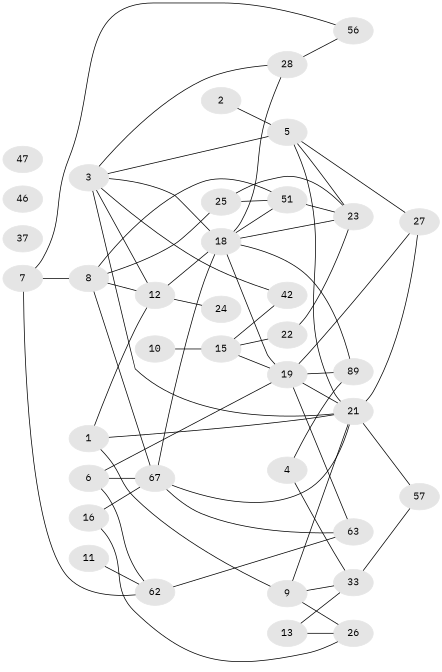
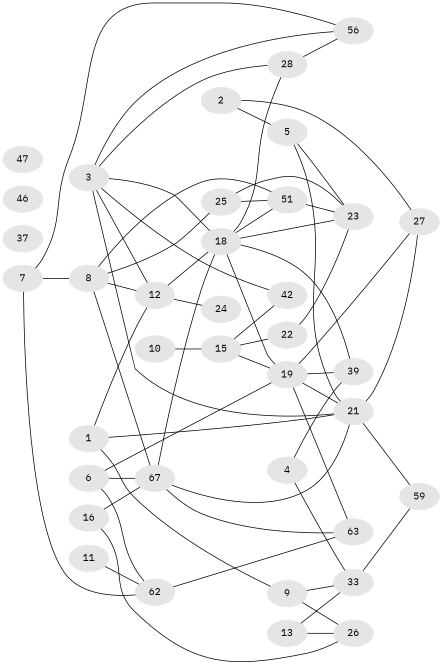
(188, 155) -> (193, 64)
(353, 177) -> (340, 132)
(353, 372) -> (353, 372)
(420, 497) -> (420, 497)
(320, 503) -> none
